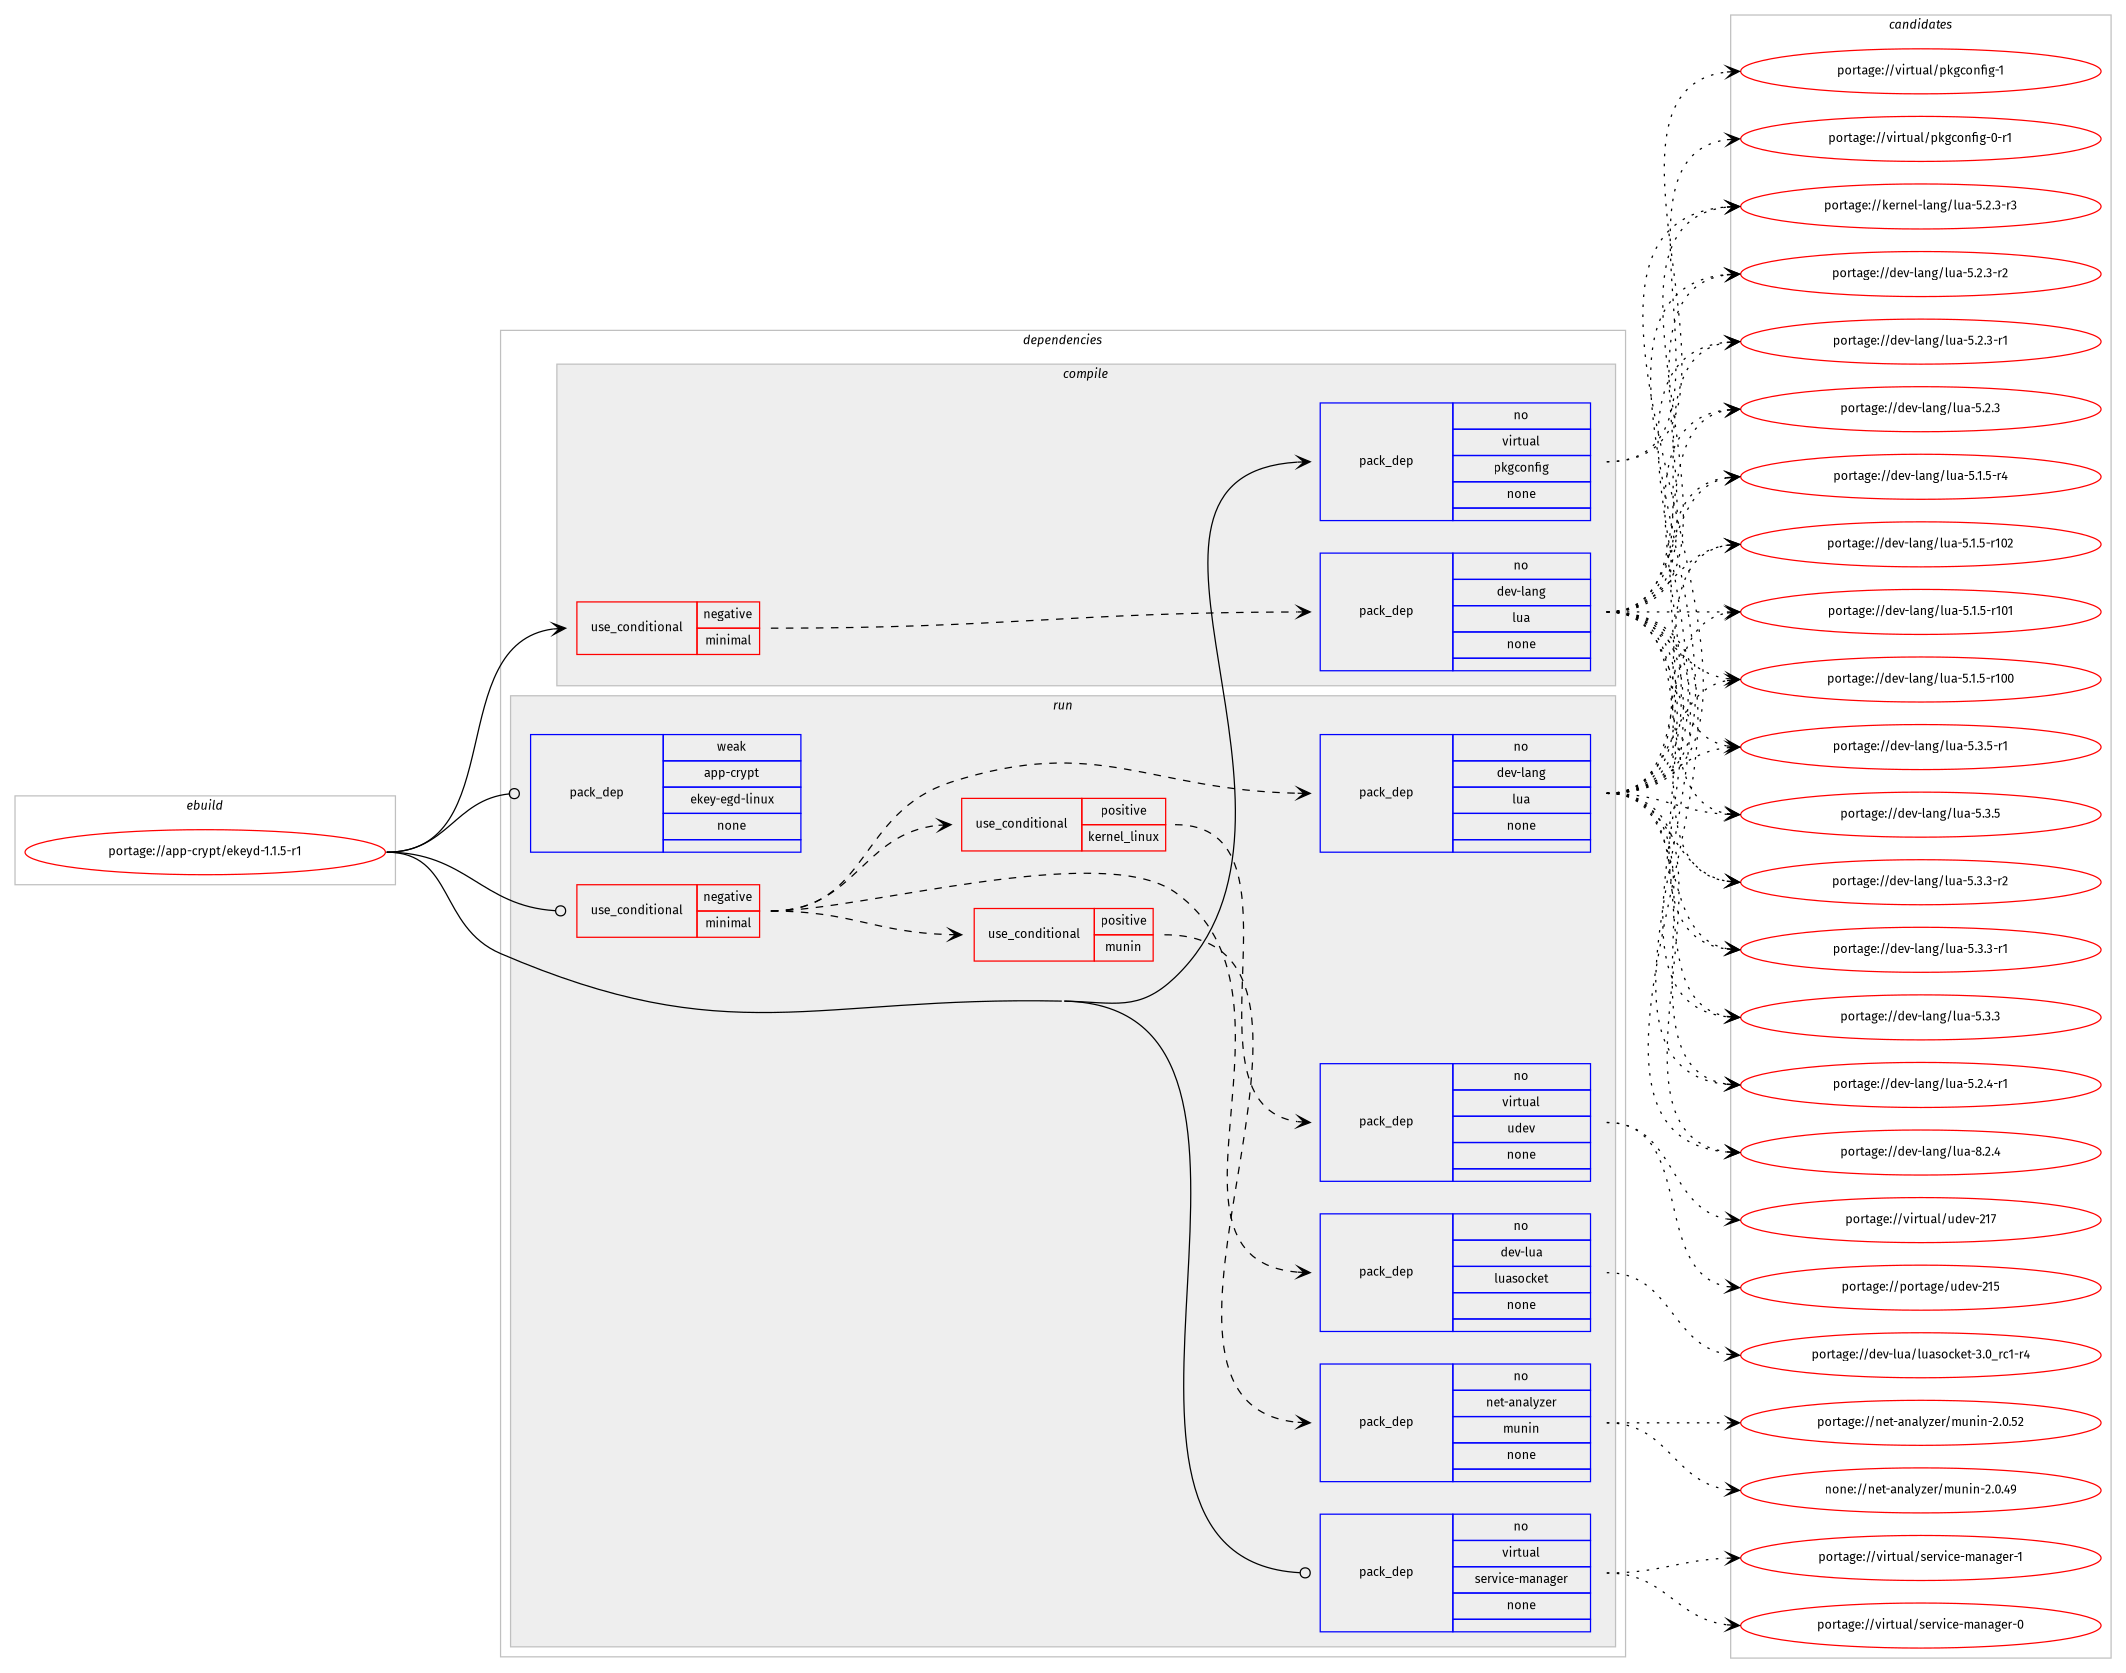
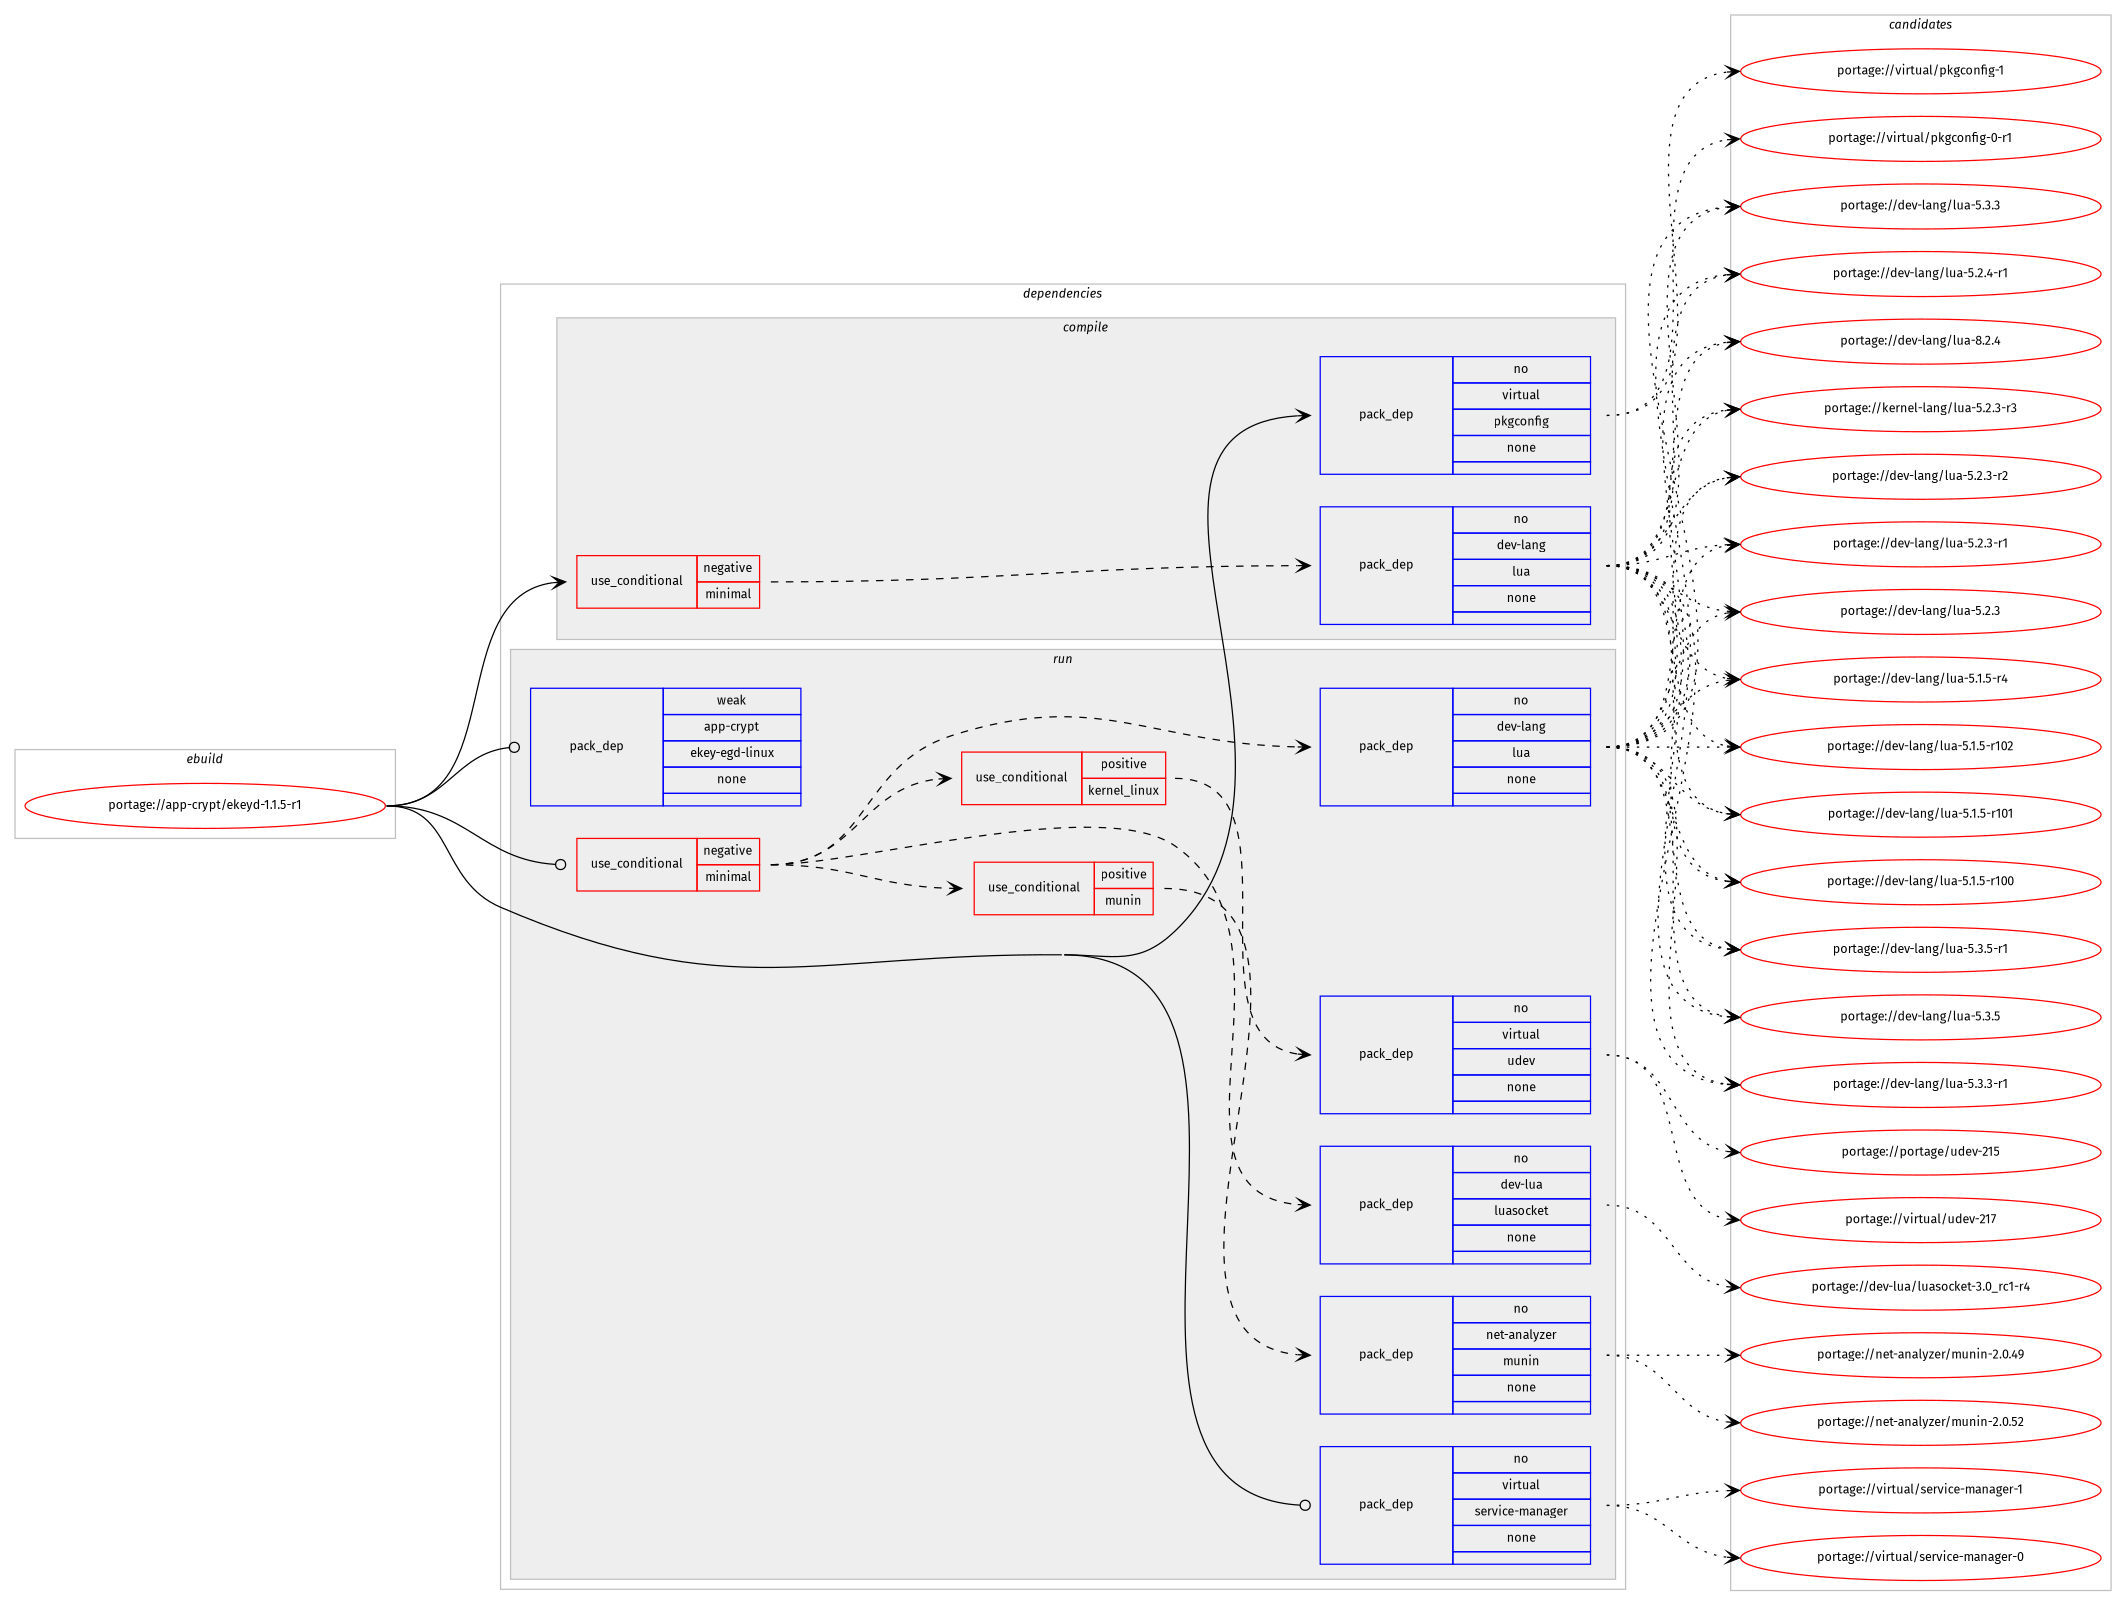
(1921, 882) -> none
(1921, 1490) -> (1921, 1355)
